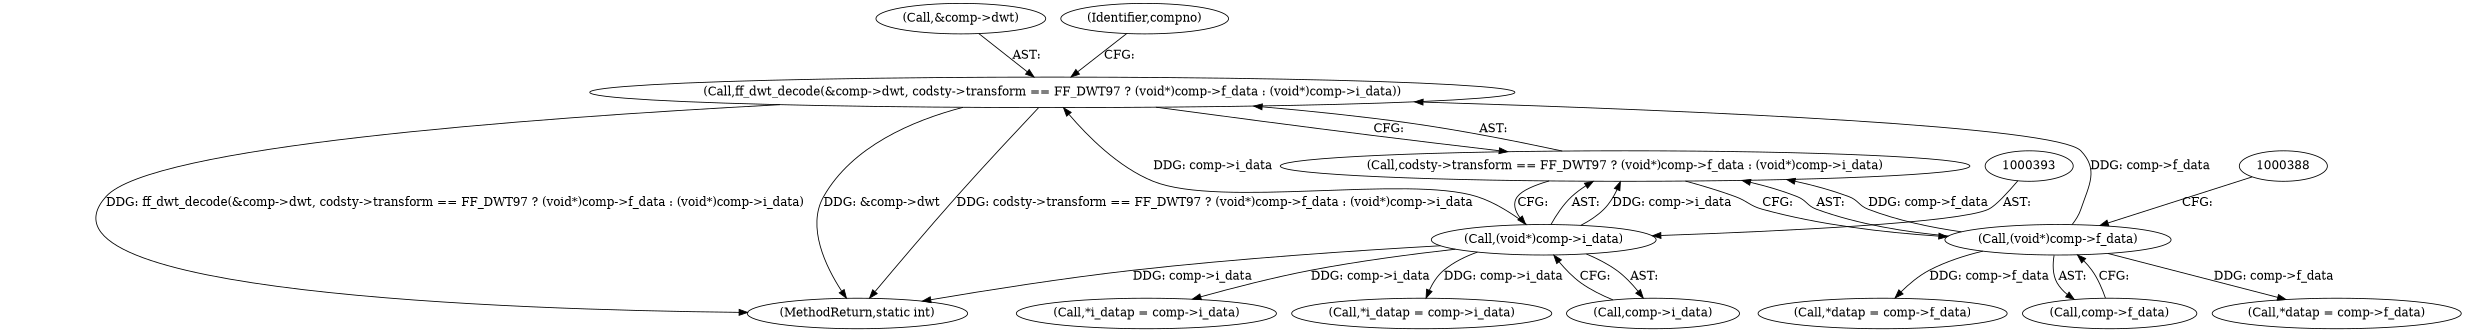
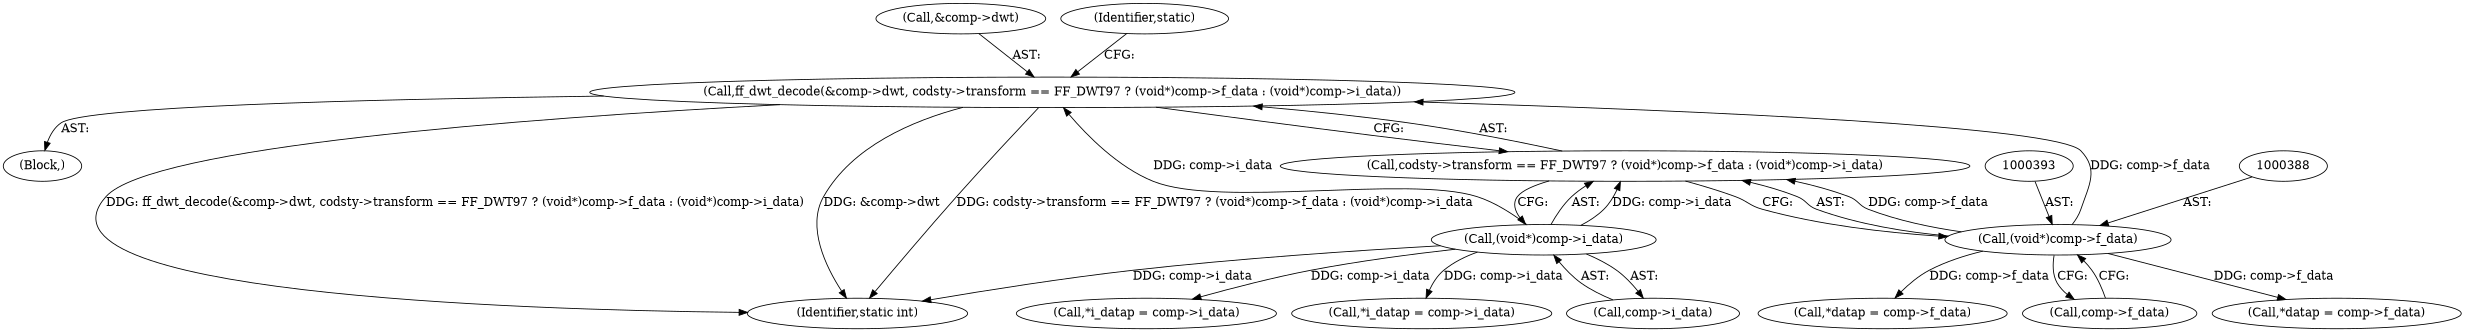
(1145, 19) -> (1145, 19)
none -> (42, 166)
(2199, 203) -> (2199, 203)
(1818, 228) -> (2042, 199)
(1597, 277) -> (1597, 277)
(2075, 277) -> (2075, 277)
(857, 313) -> (857, 313)
